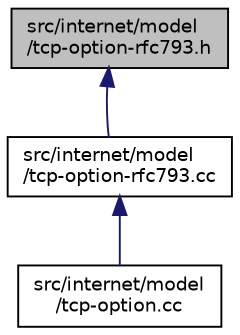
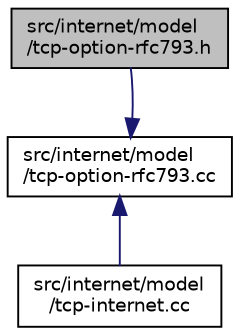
(107, 112) -> (133, 93)
(120, 296) -> (120, 296)
